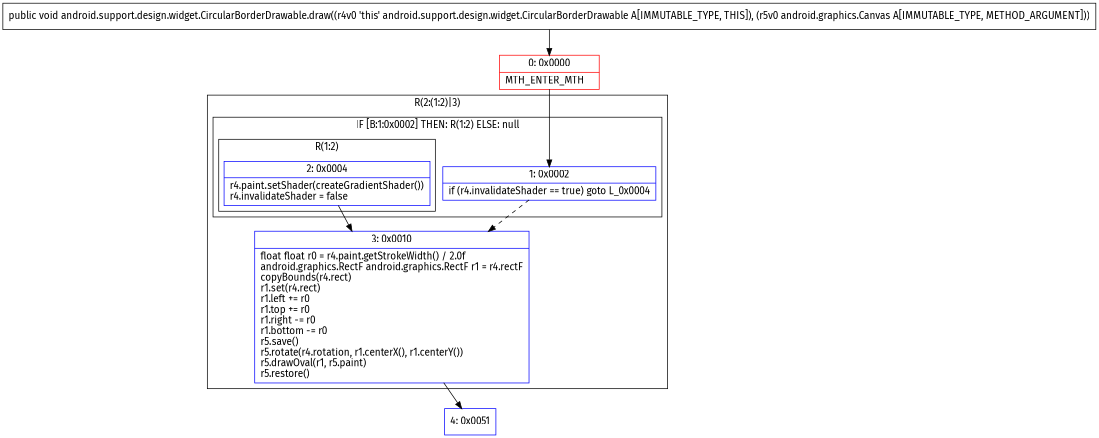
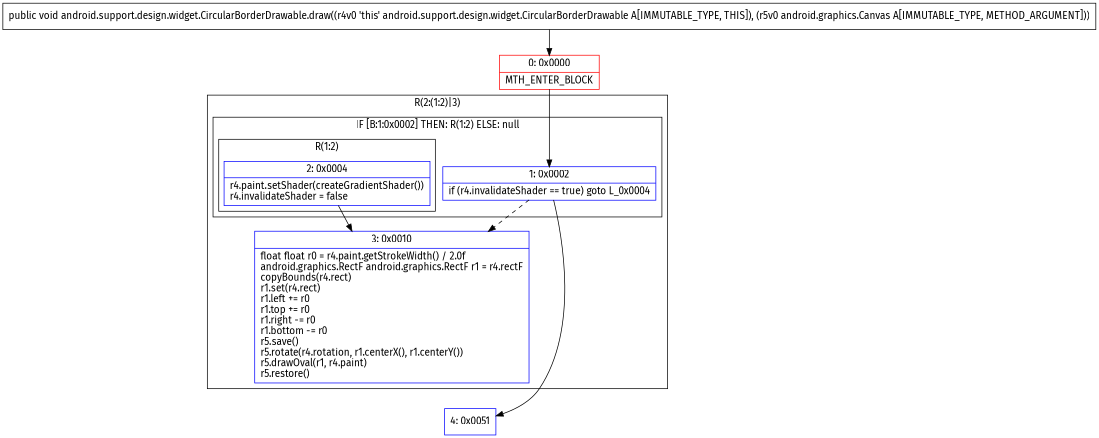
(545, 81) -> (549, 81)
(313, 363) -> (314, 363)
(451, 393) -> (563, 319)
